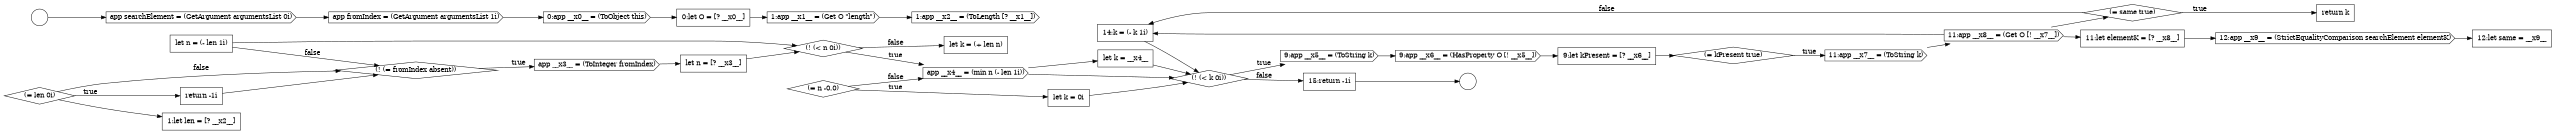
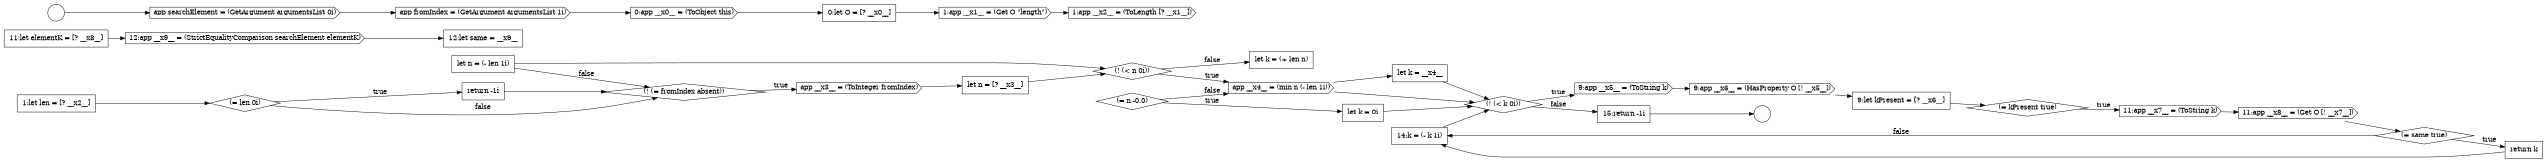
(1551, 34) -> (1975, 157)
(2070, 37) -> none
(108, 109) -> (150, 103)
